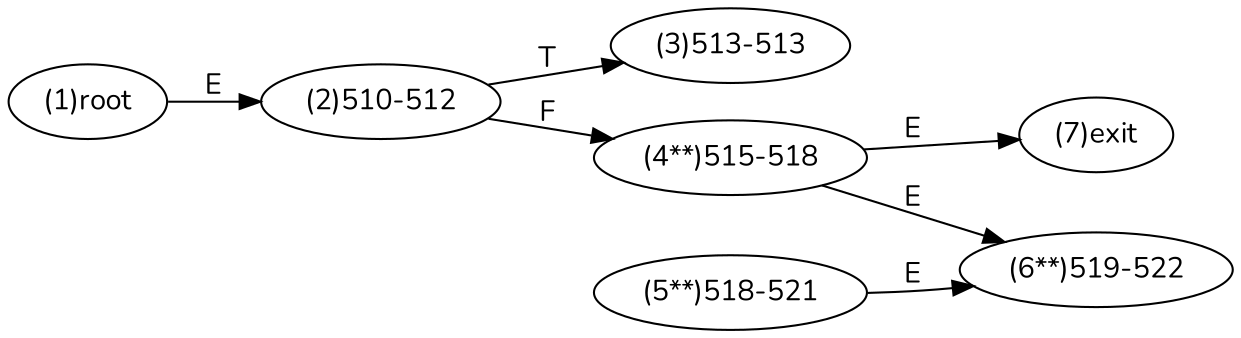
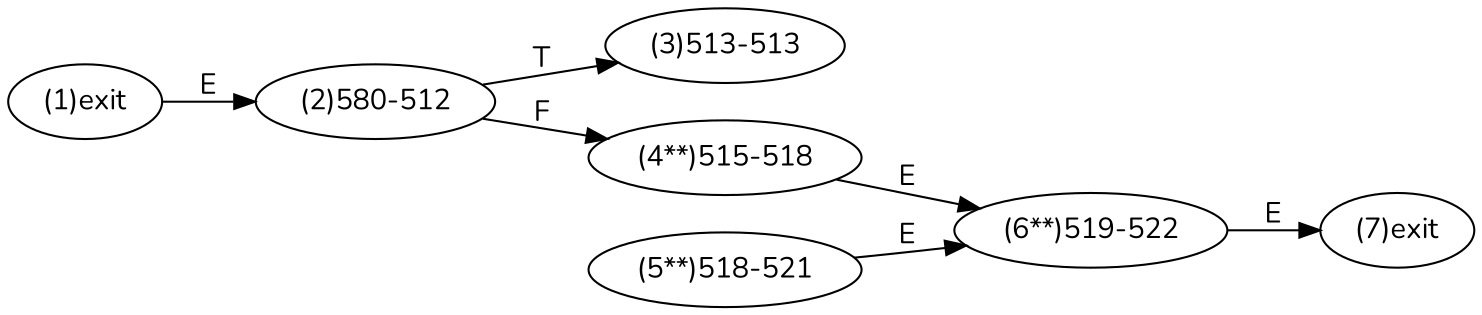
(88, 102) -> (85, 102)
(381, 102) -> (375, 102)
(931, 145) -> (1263, 230)
